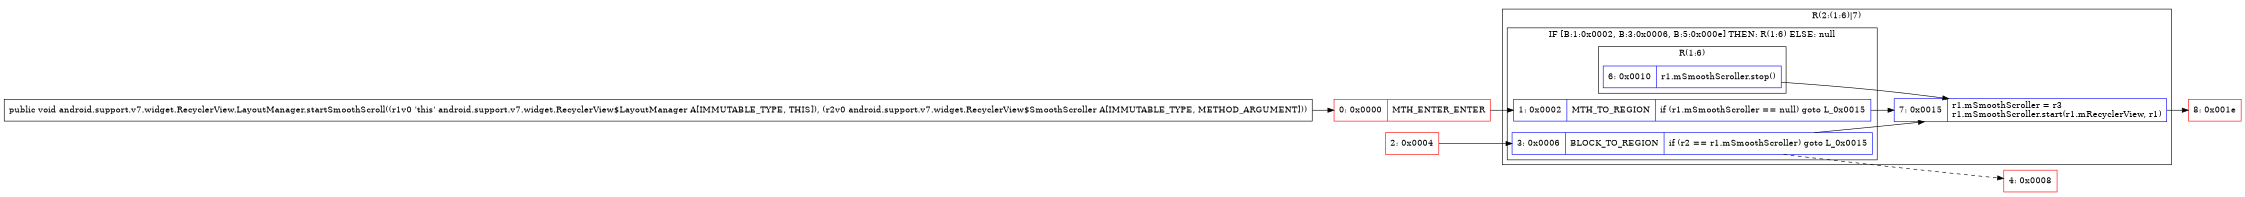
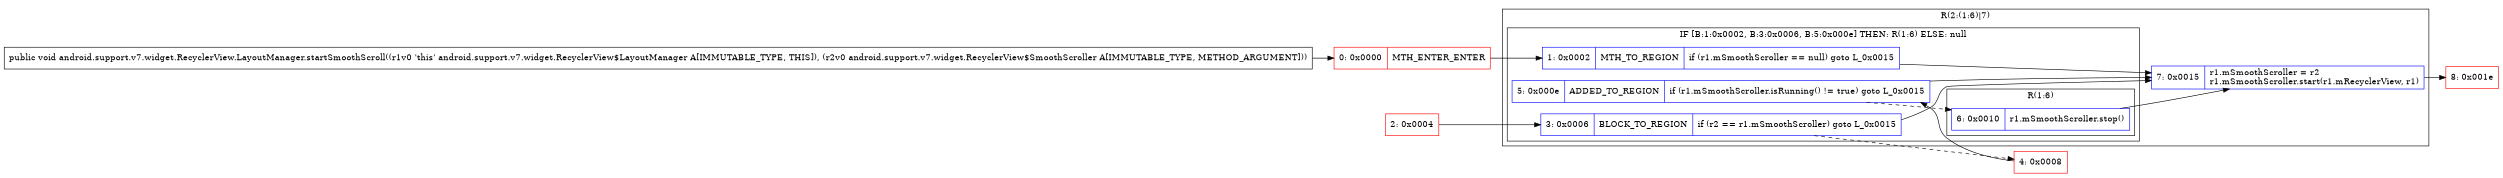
none -> (1721, 91)
(2007, 105) -> (2265, 73)
